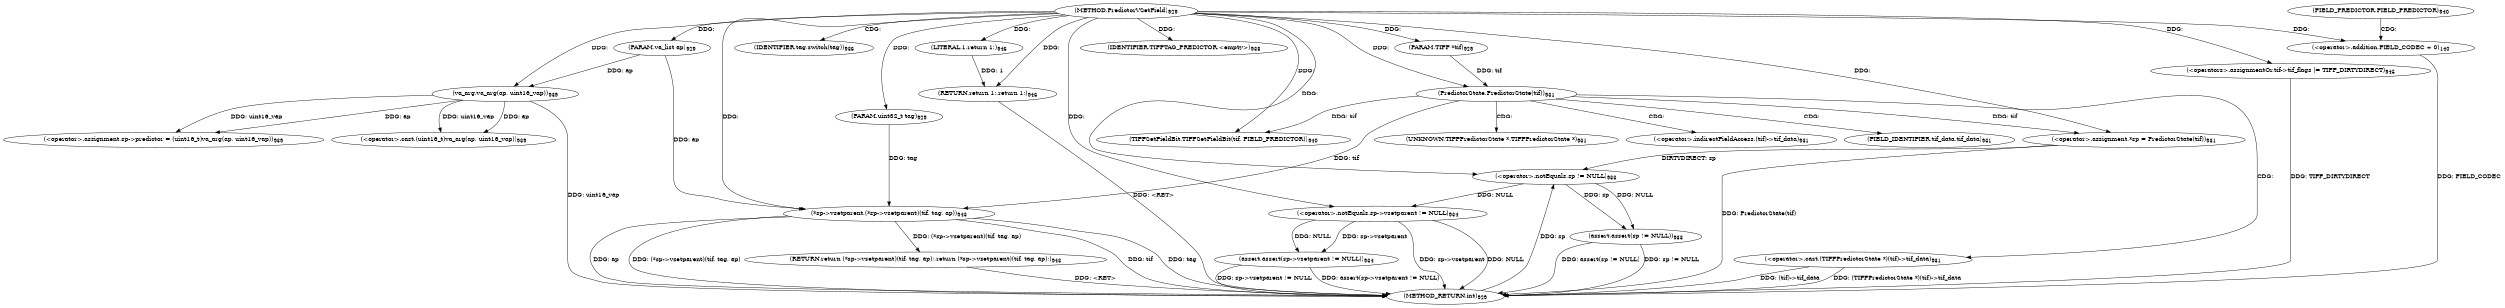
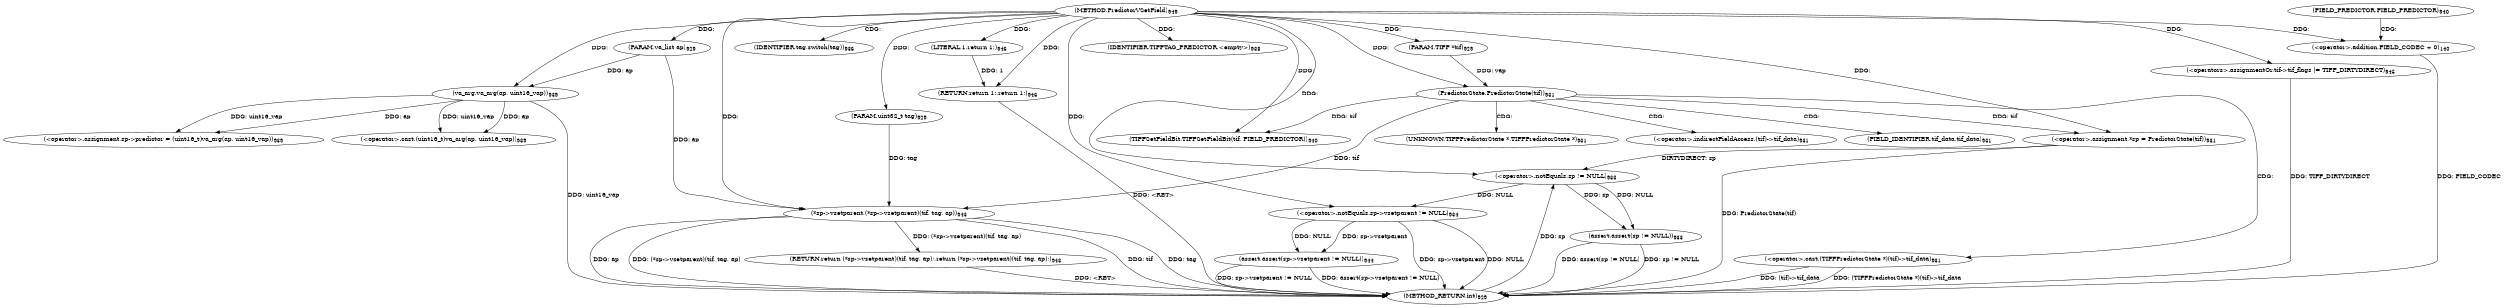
(1173, 10) -> (1173, 10)
(1489, 71) -> (1492, 71)
(1369, 259) -> (1369, 259)
